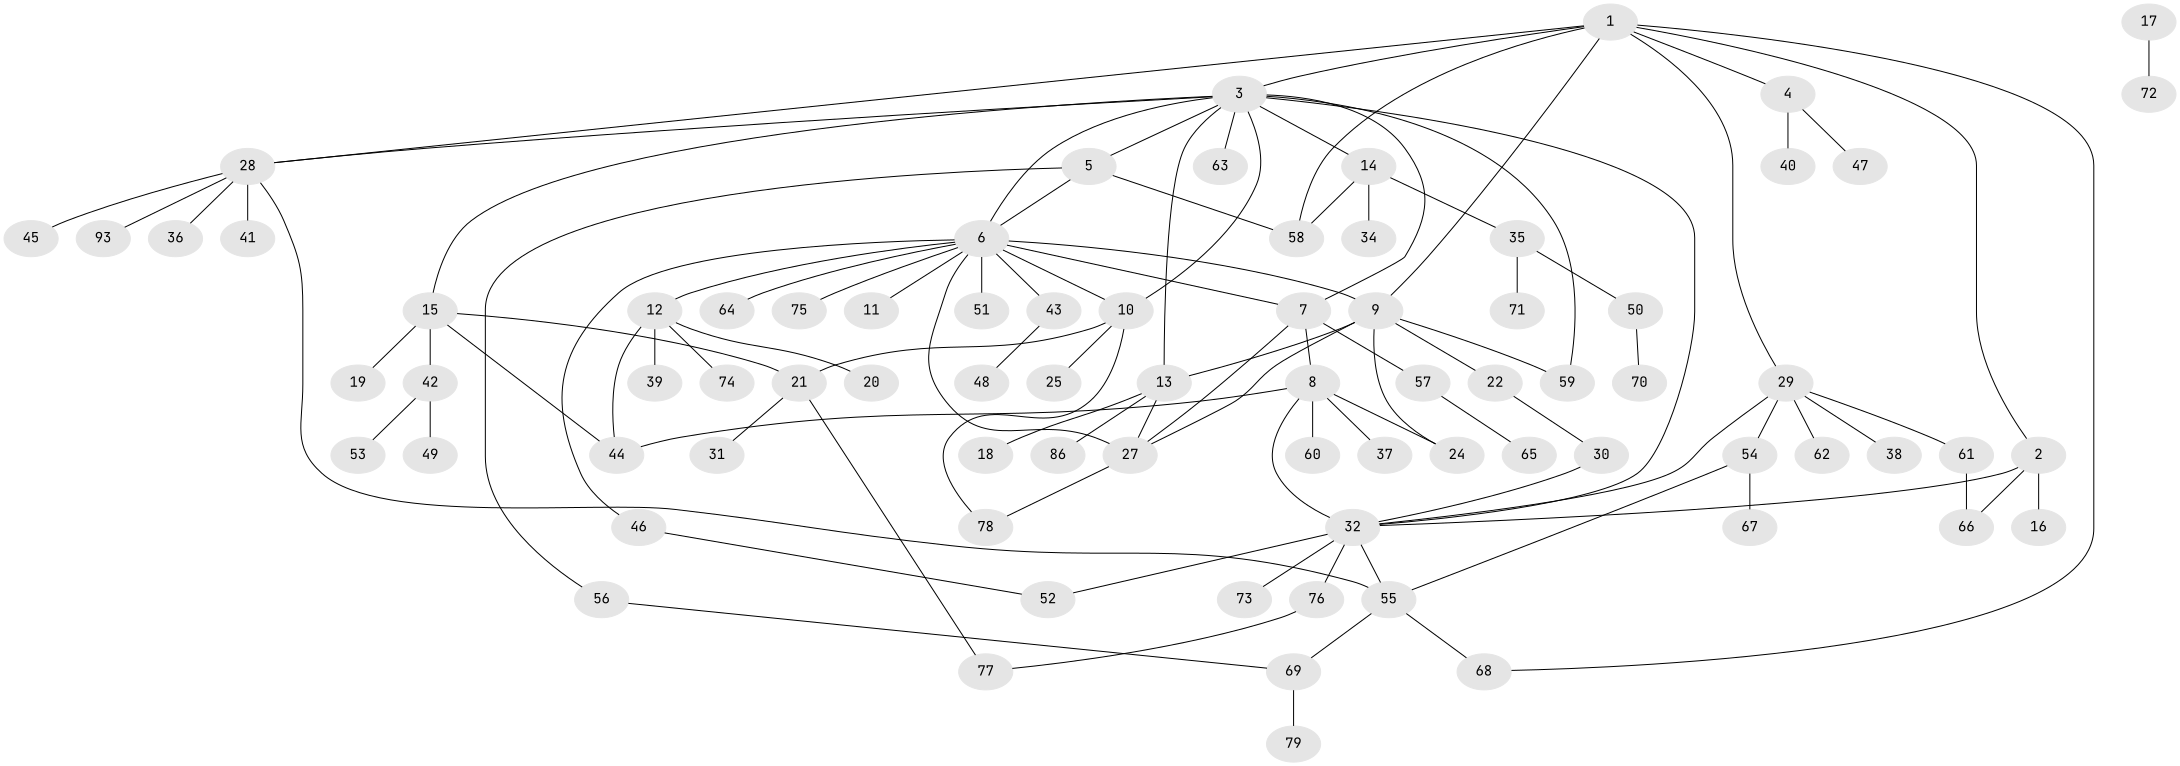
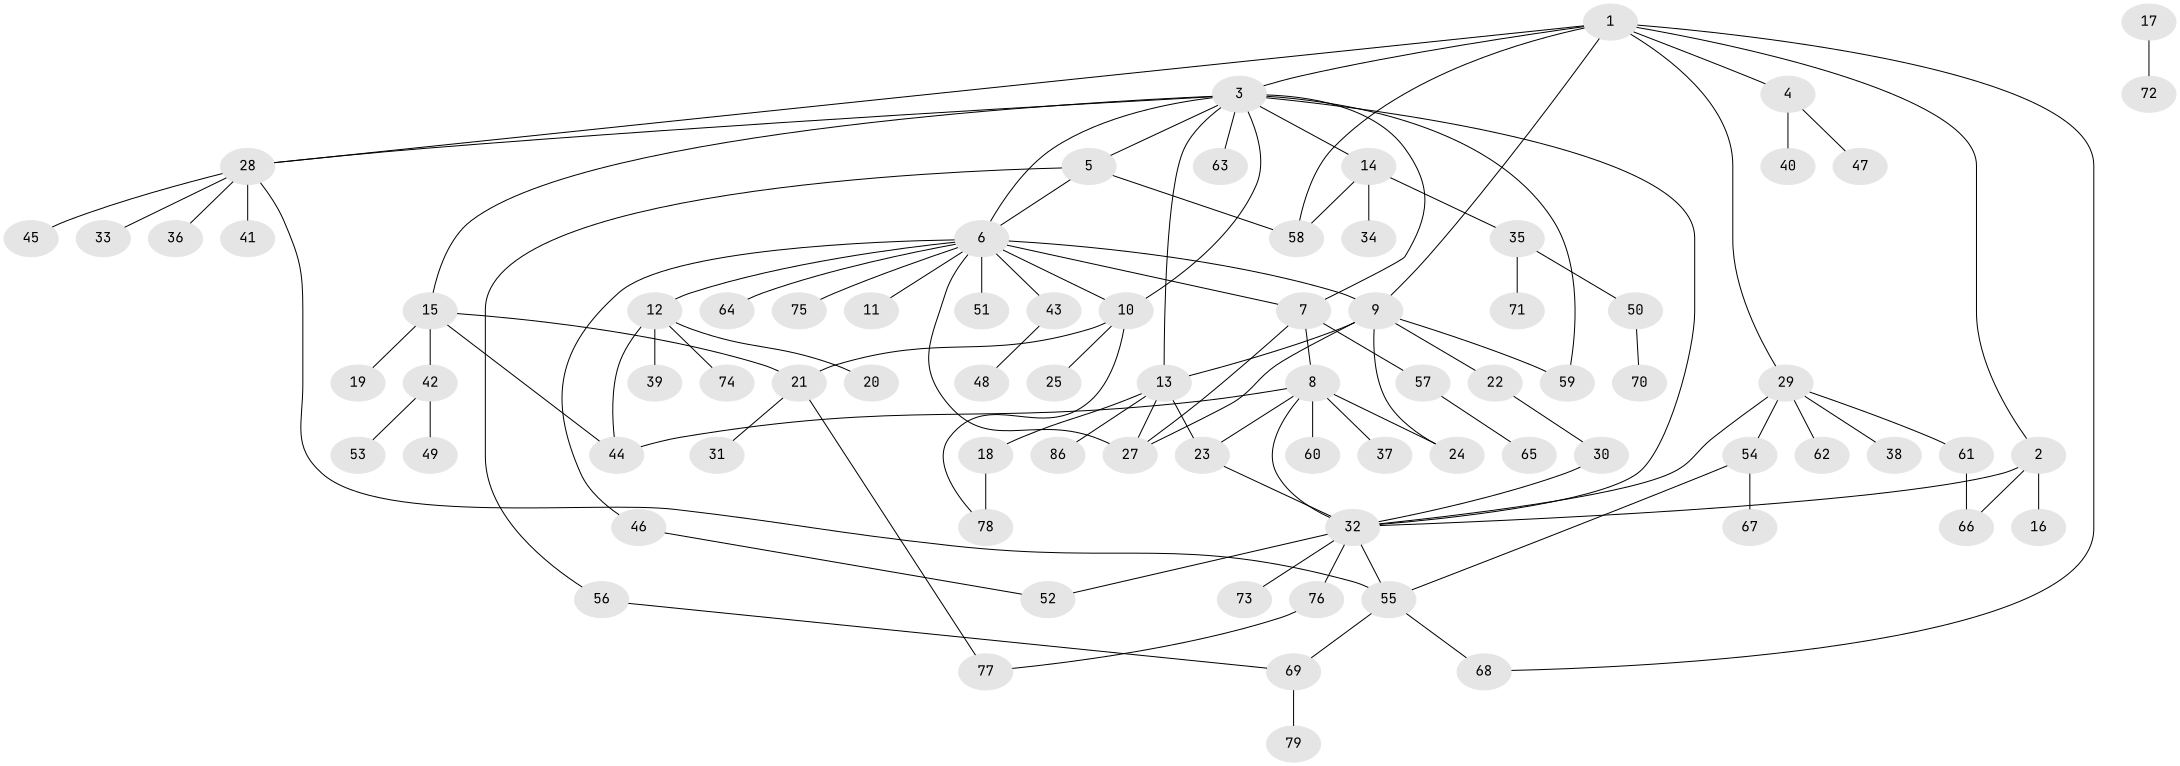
(103, 239) -> (103, 239)
none -> (1202, 455)
(1058, 491) -> (986, 491)
